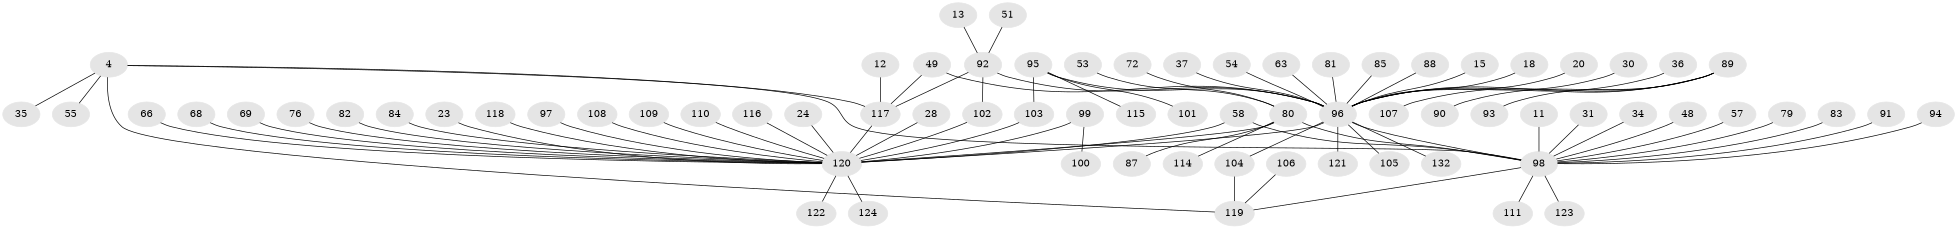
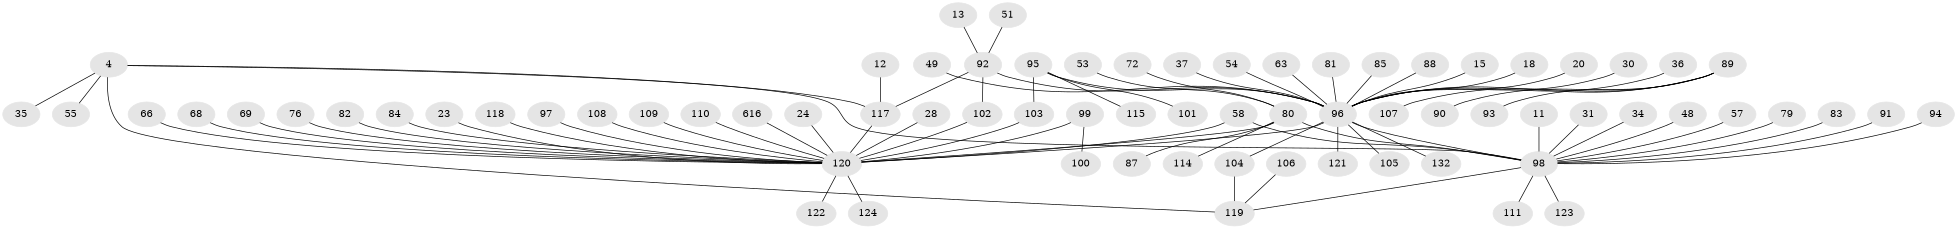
(906, 89) -> none
(752, 114) -> (752, 114)
